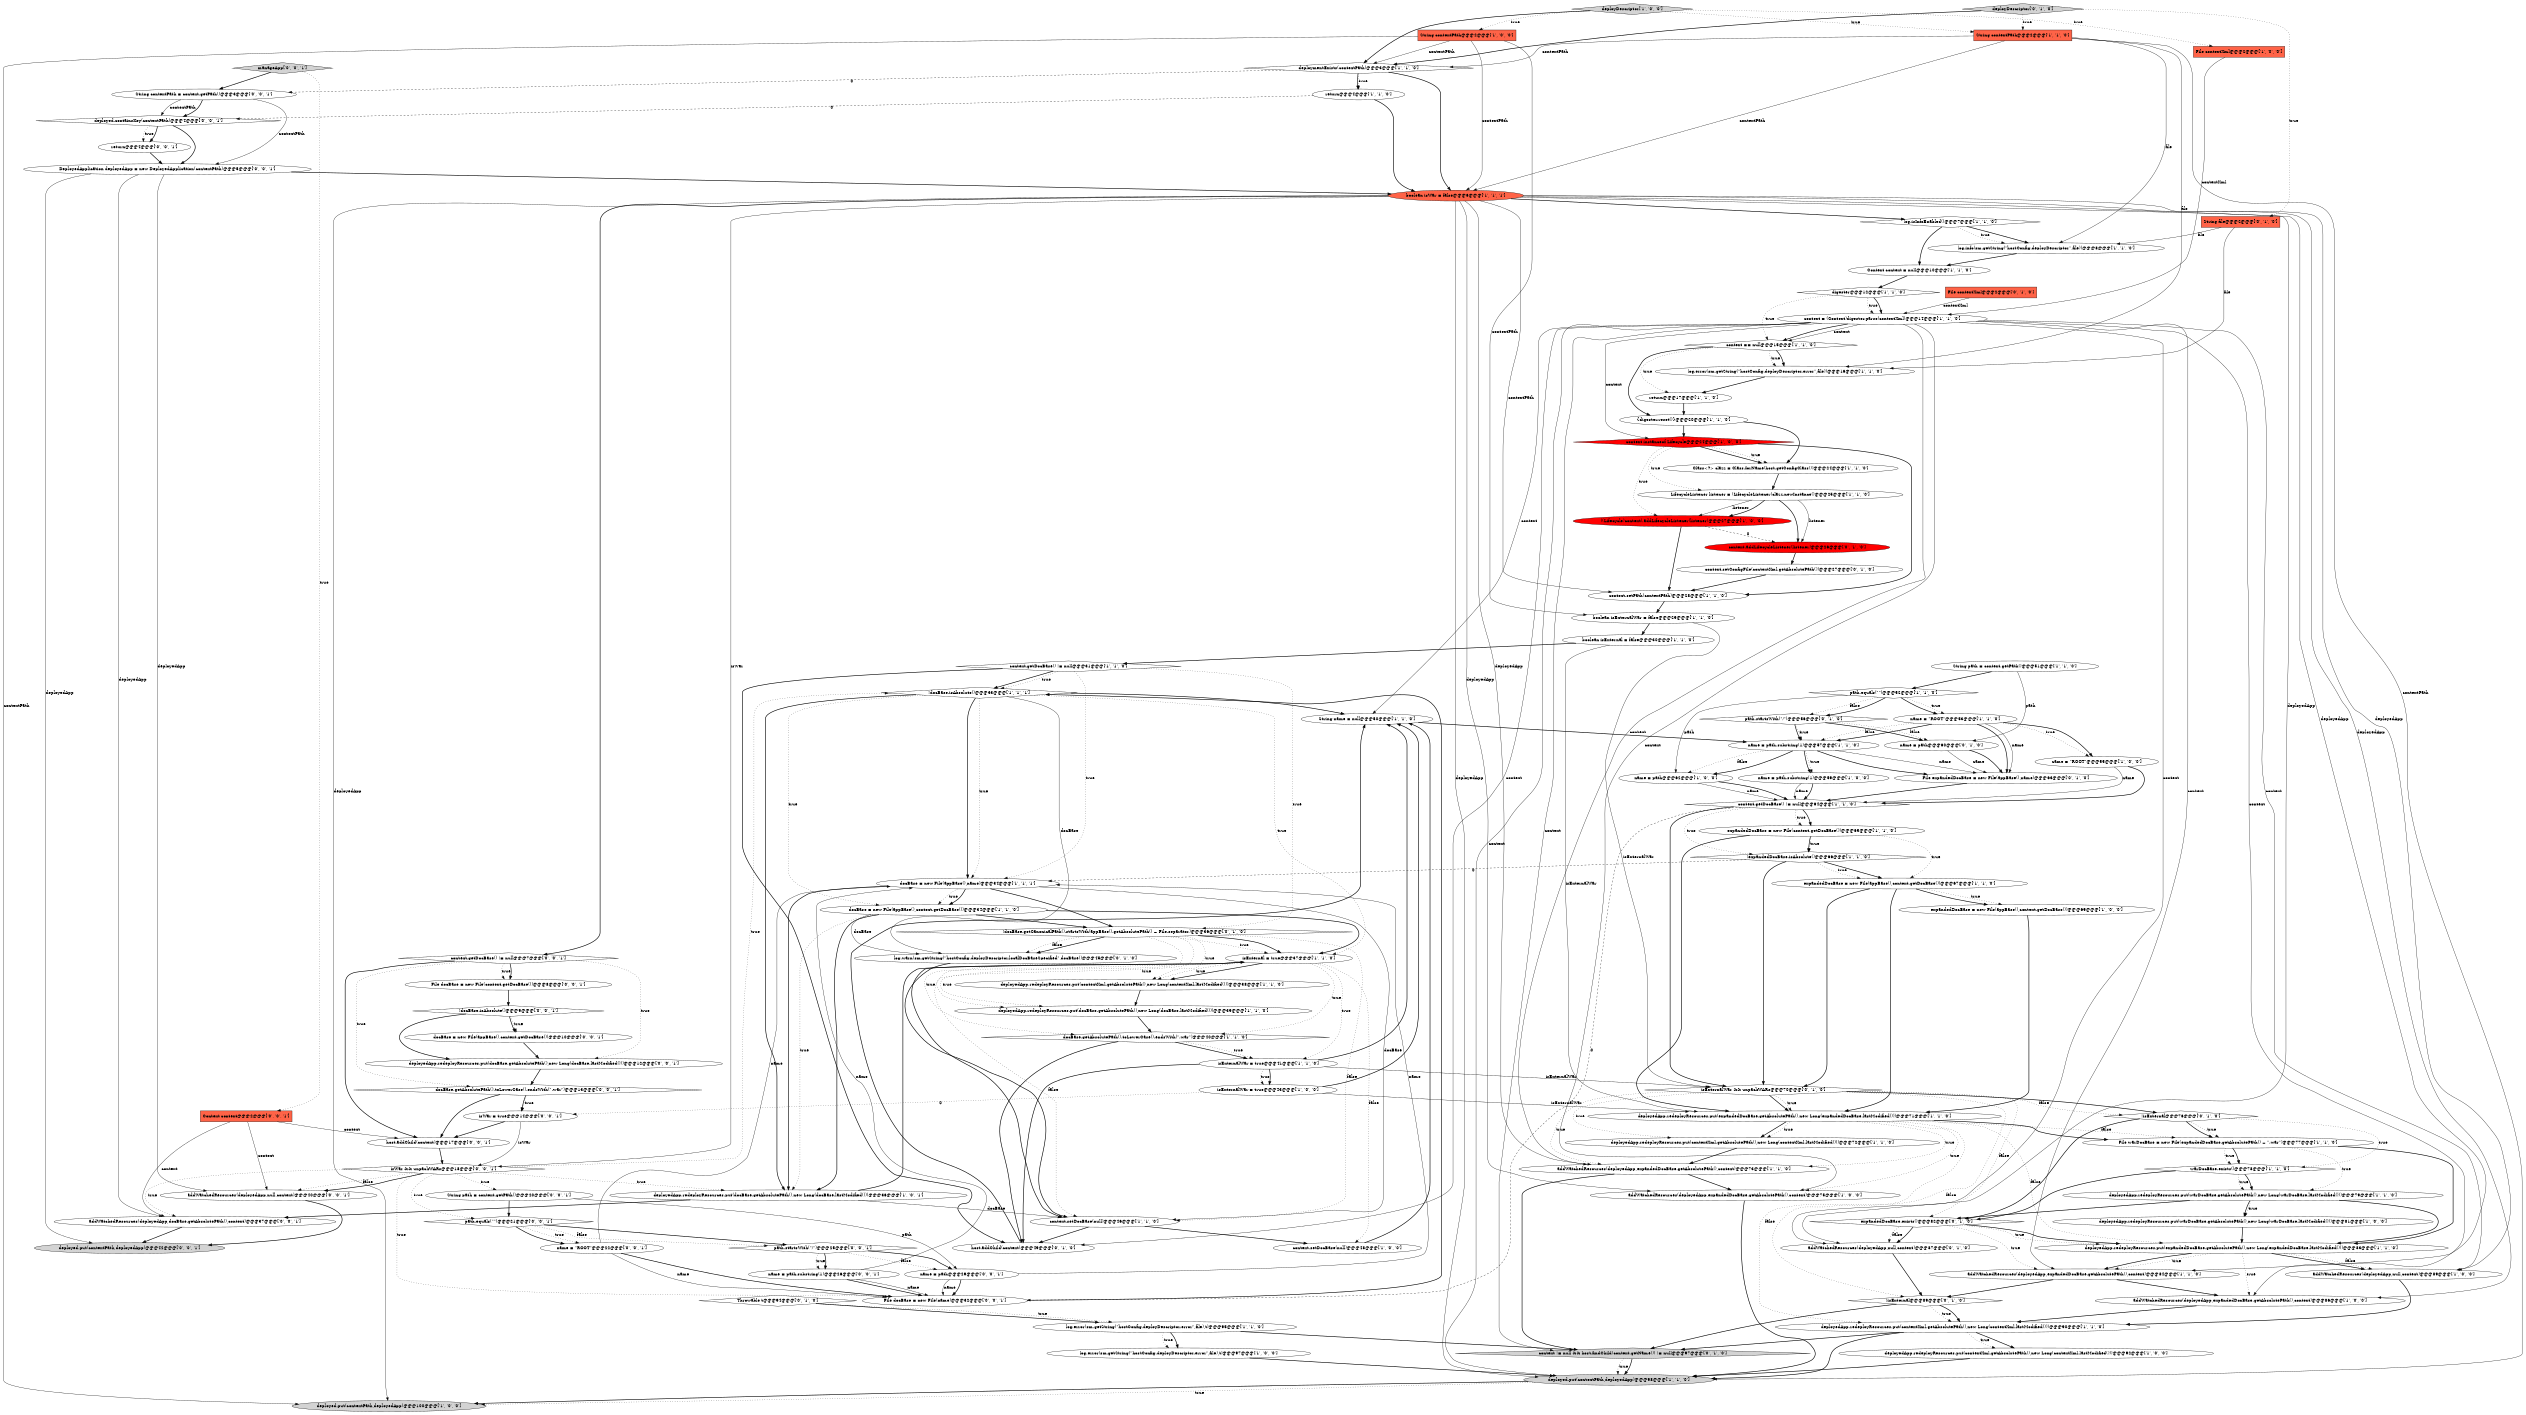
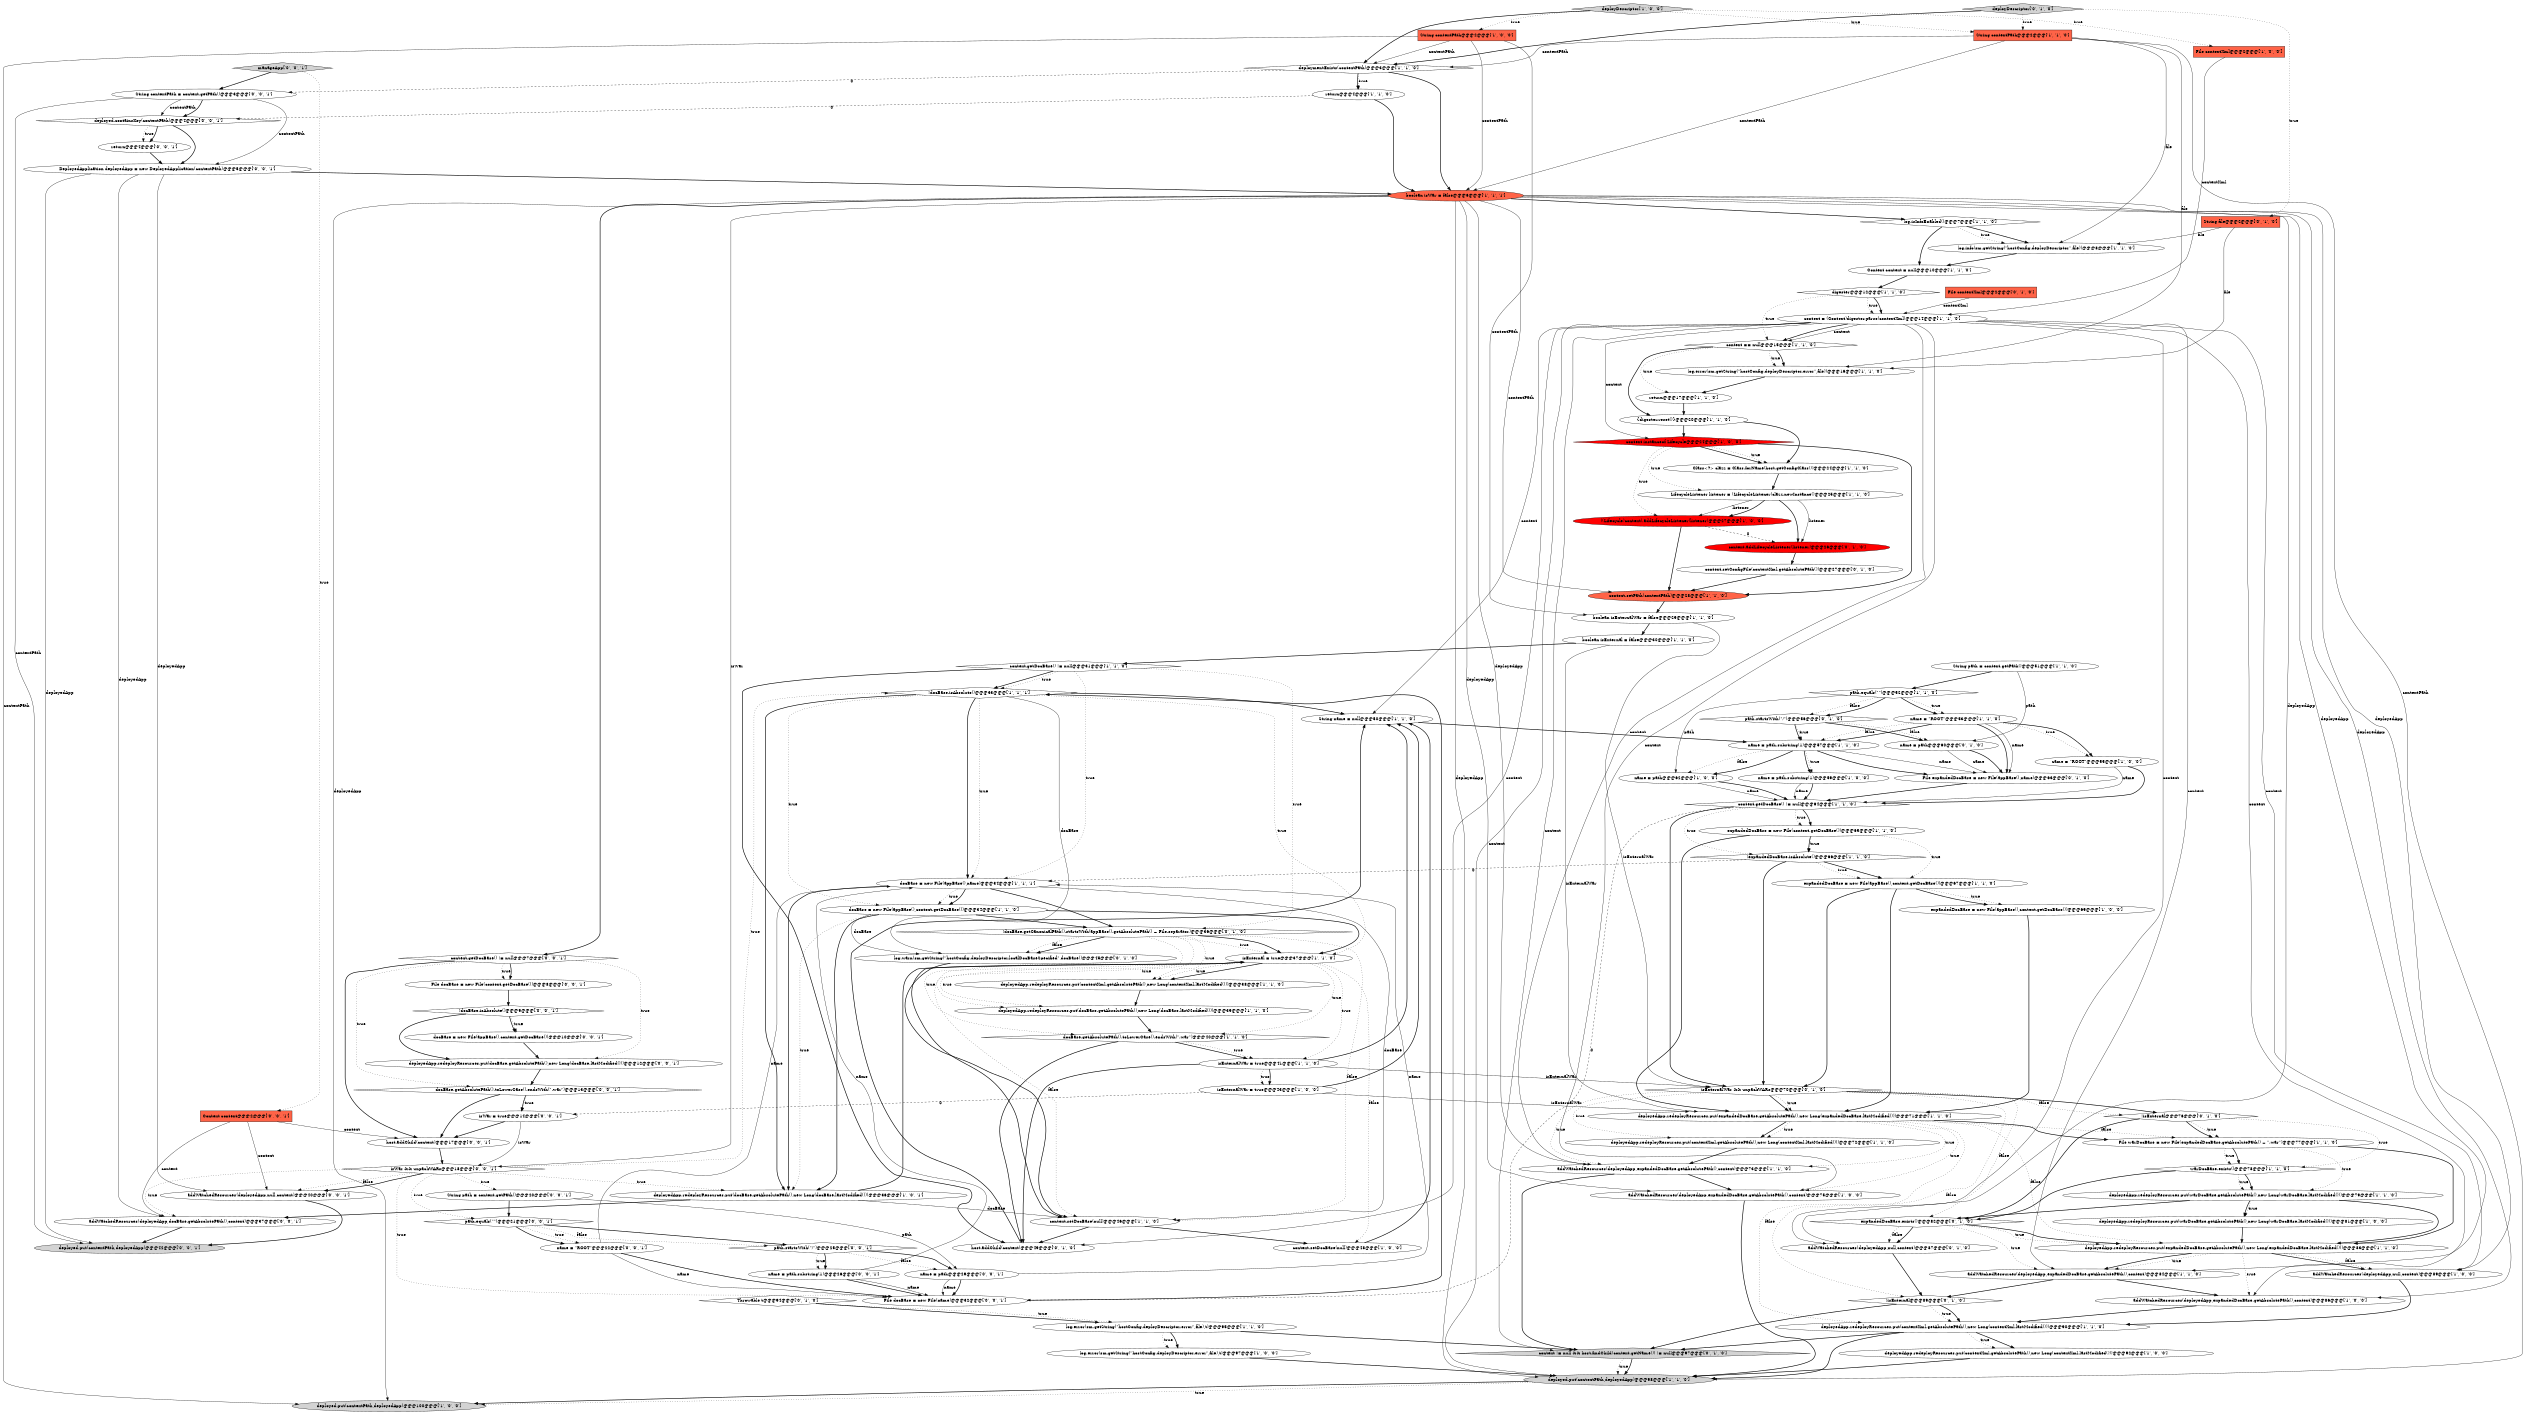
(1668, 596) -> (1668, 596)
none -> (15, 638)
(891, 1103) -> (891, 1103)
